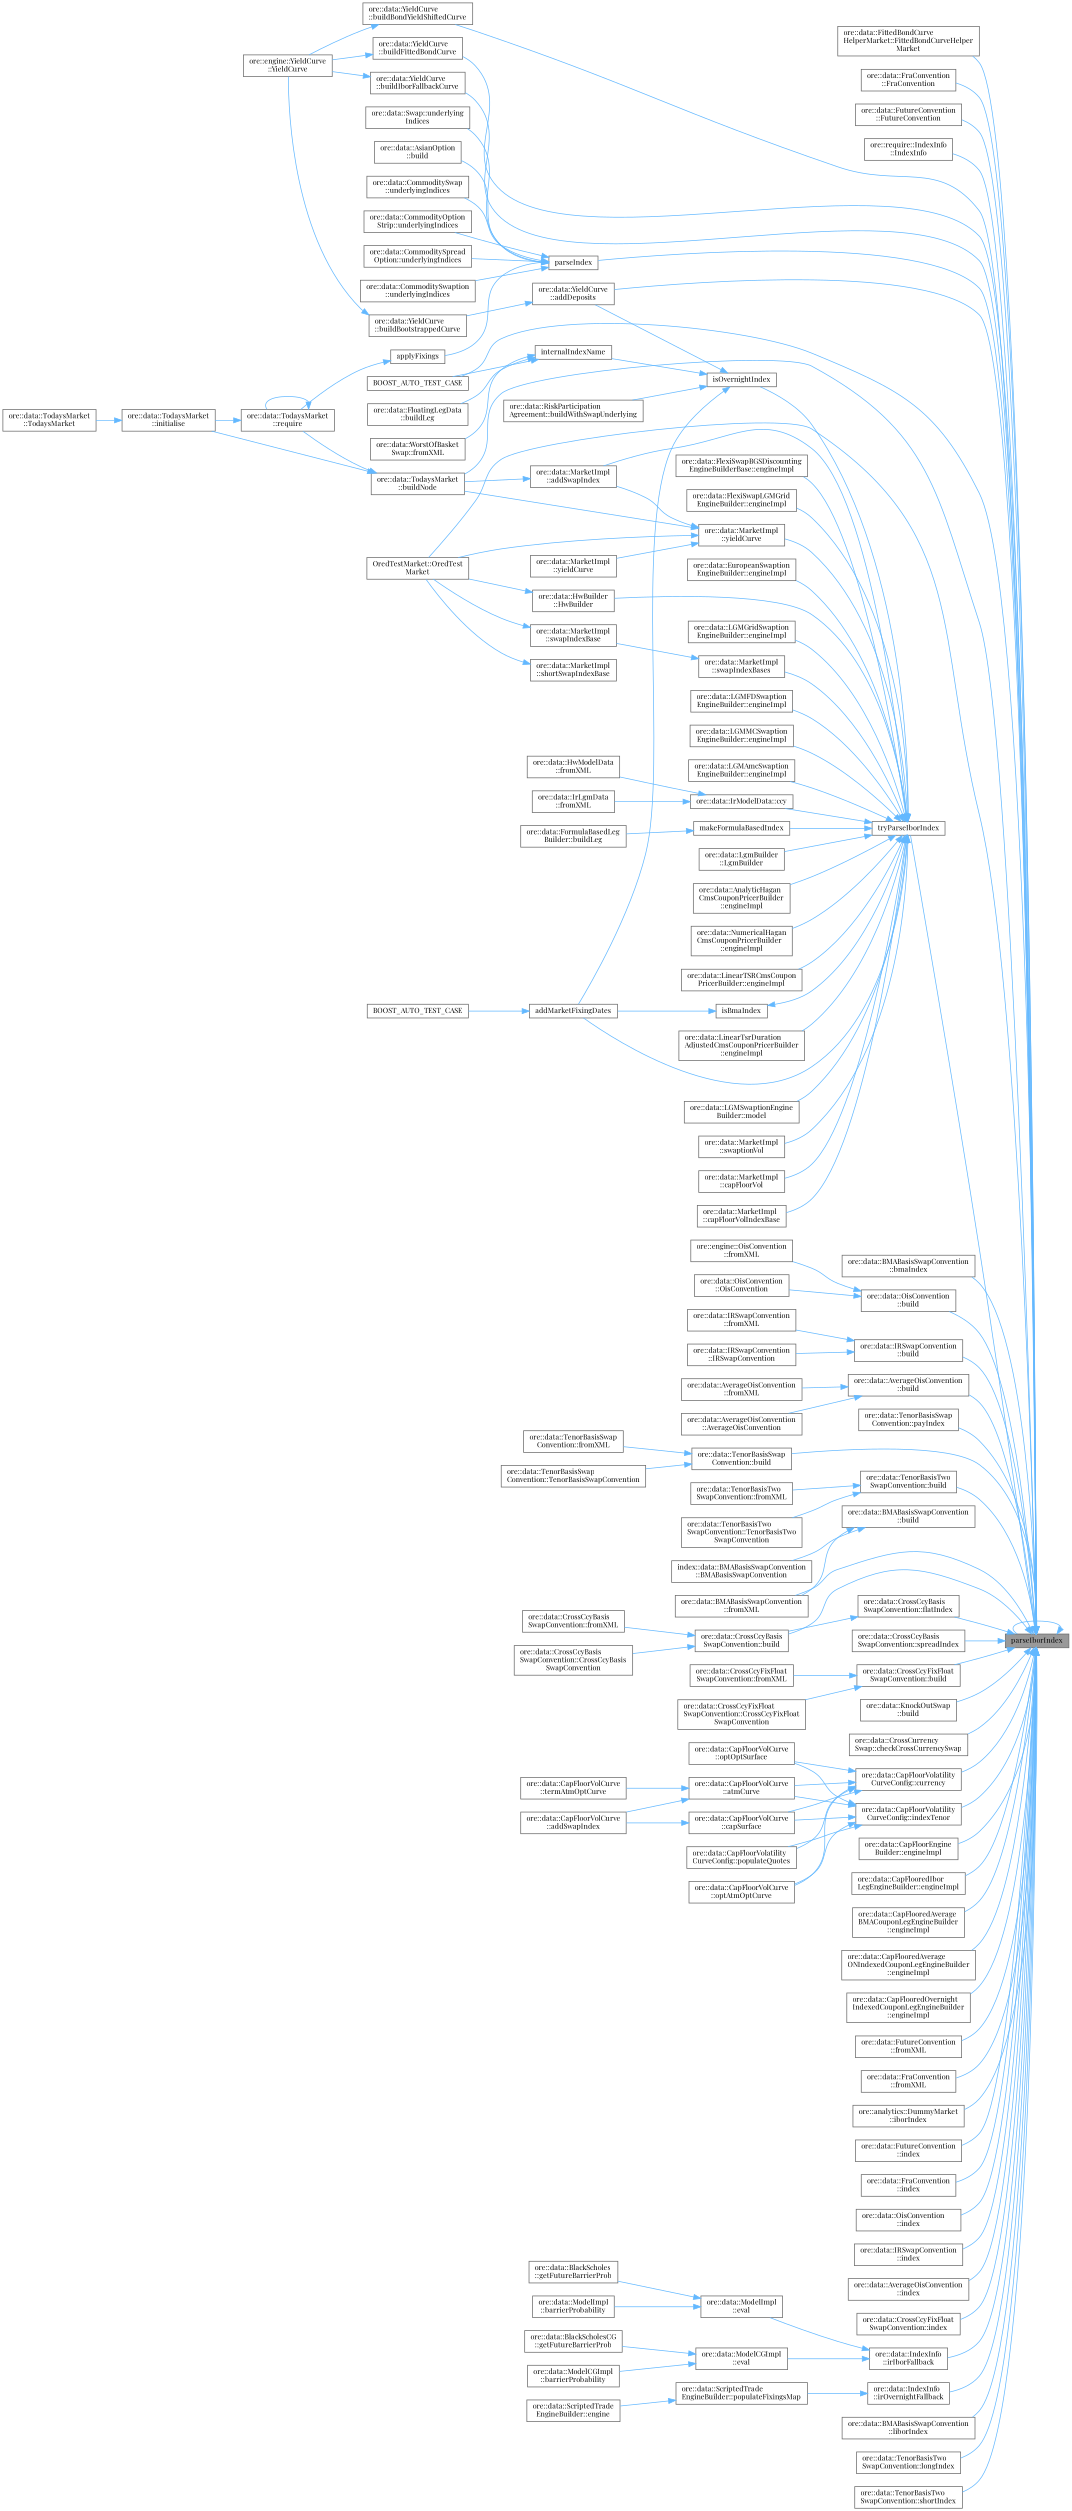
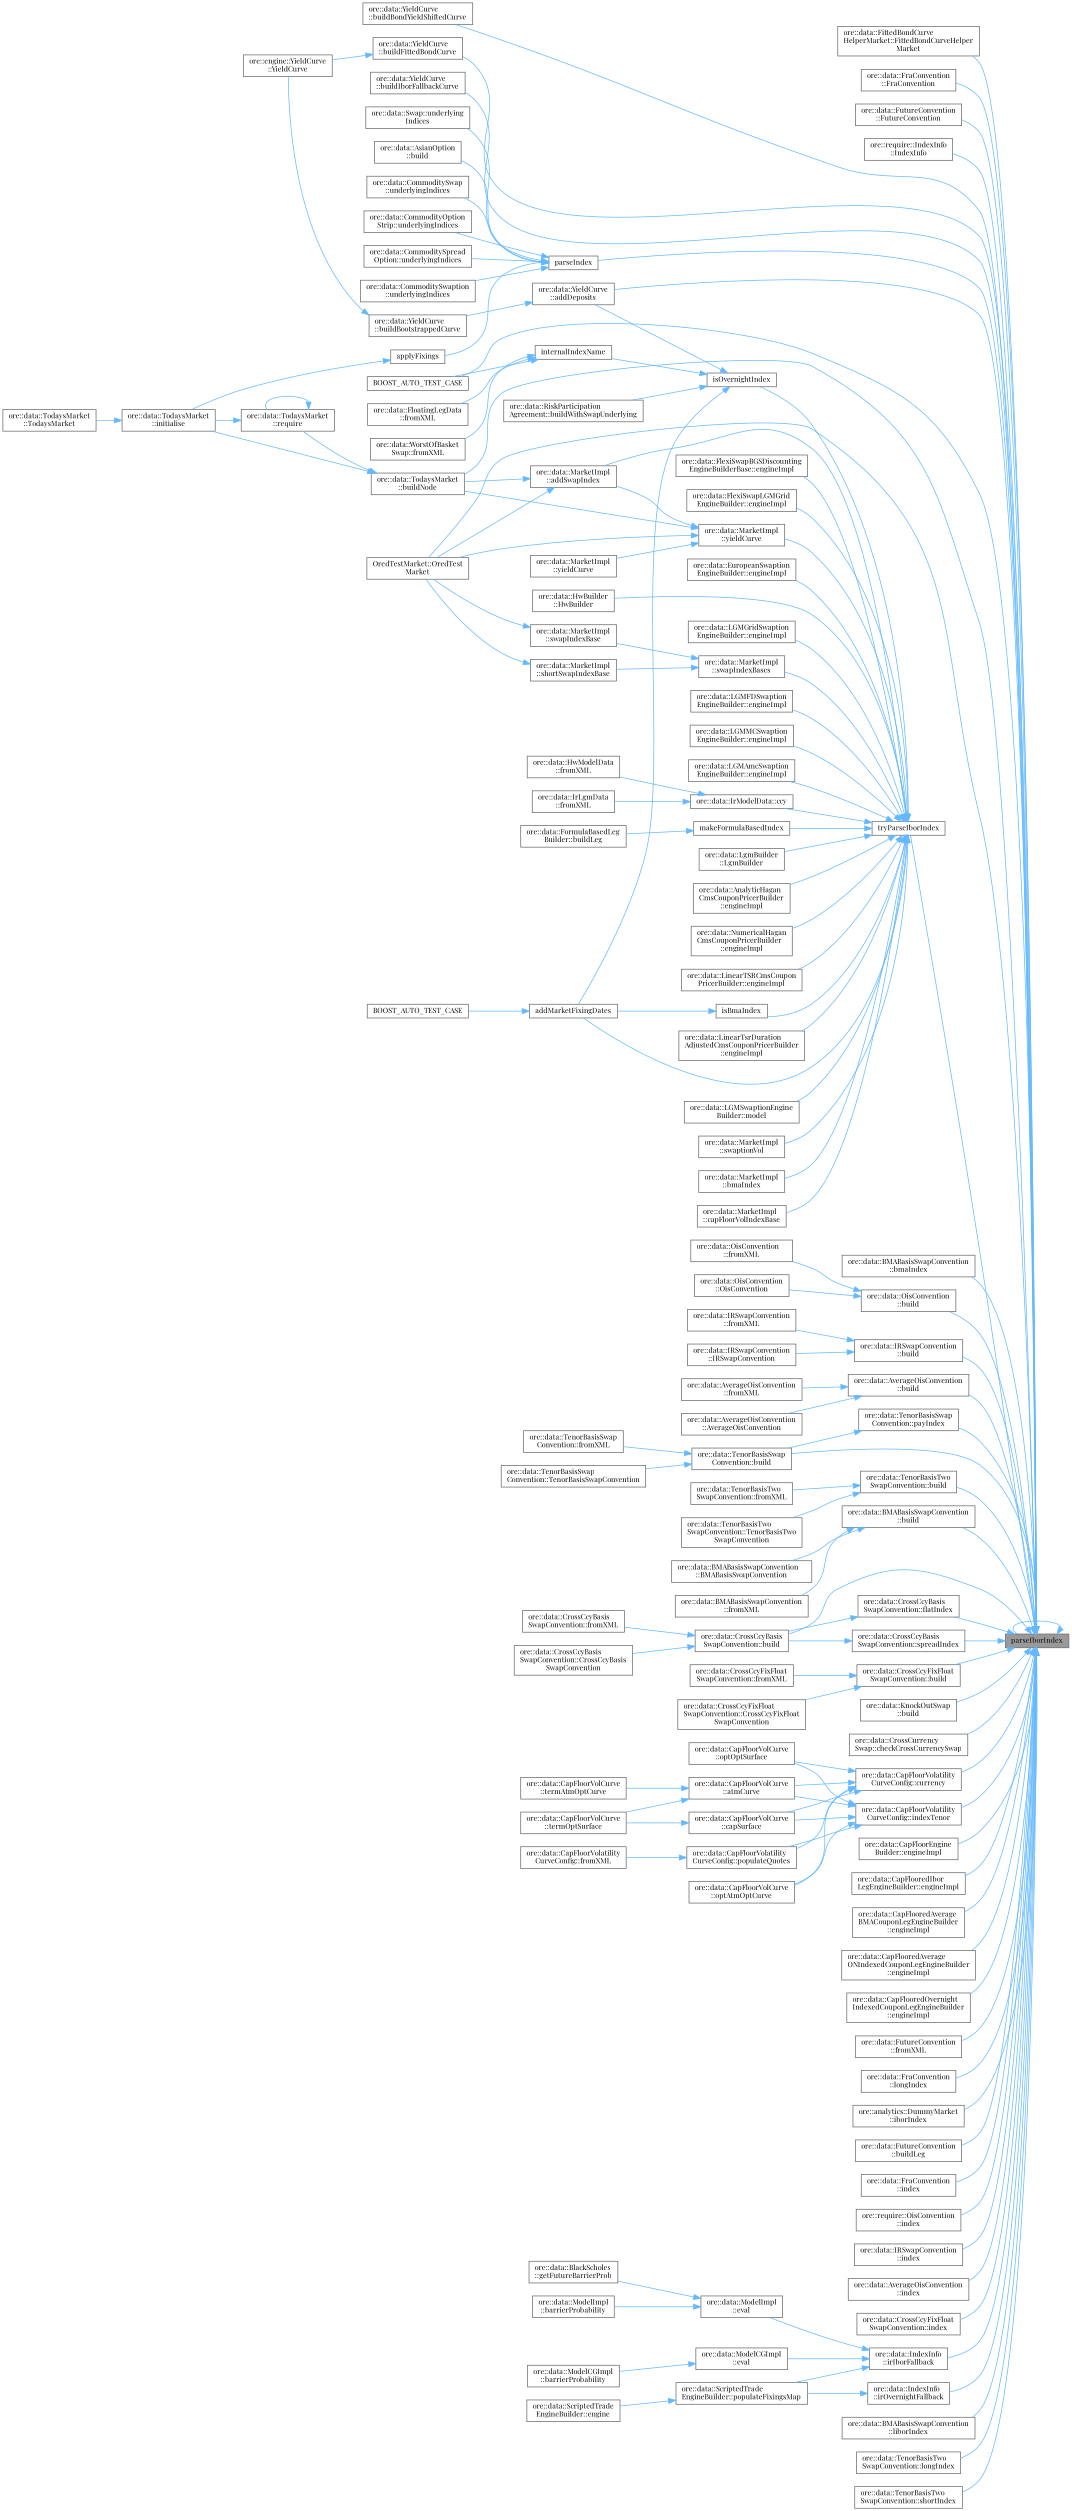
(340, 40) -> none
(348, 74) -> none
(340, 381) -> (286, 378)
(418, 415) -> (418, 415)
(497, 585) -> (492, 524)
none -> (658, 668)
(860, 937) -> (859, 951)
(742, 1182) -> (742, 1182)
(742, 1251) -> (742, 1251)
none -> (822, 1440)
(923, 1552) -> (1007, 1570)
(742, 1572) -> (742, 1572)
none -> (817, 1641)
(573, 1823) -> (573, 1823)
none -> (573, 1858)
(909, 2081) -> (909, 2081)
(909, 2151) -> (909, 2151)
(909, 2220) -> (909, 2220)
(573, 2341) -> none
none -> (828, 2375)
